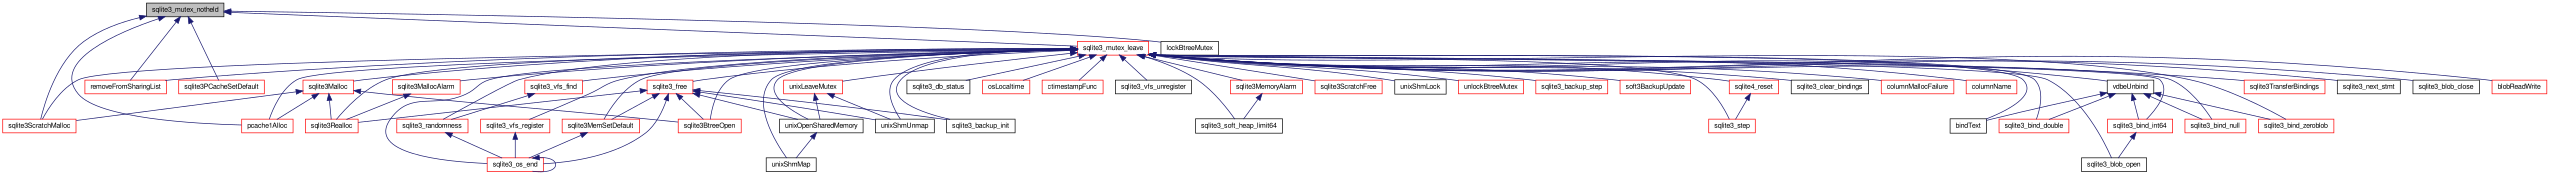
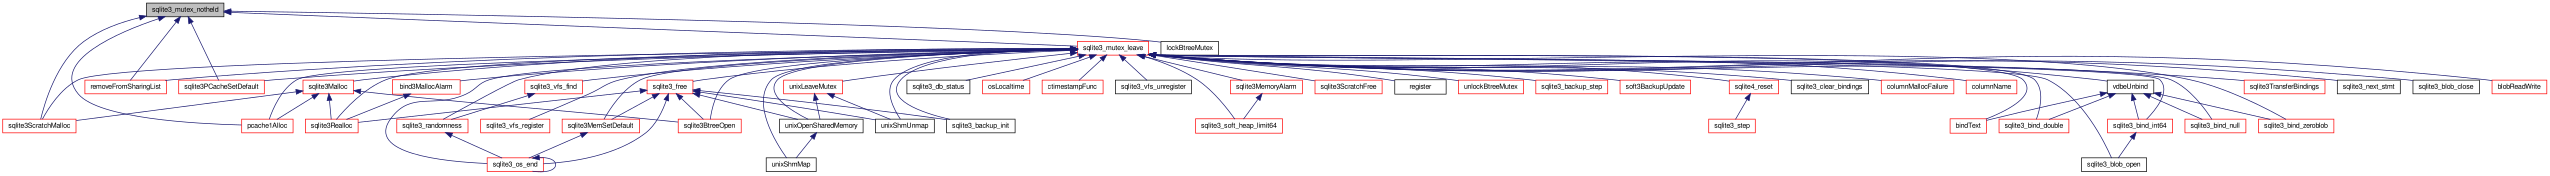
(1453, 60) -> (667, 58)
(426, 87) -> (426, 87)
(1420, 87) -> (1420, 87)
(1239, 126) -> (1239, 126)
(1968, 126) -> (1968, 126)
(515, 149) -> none
